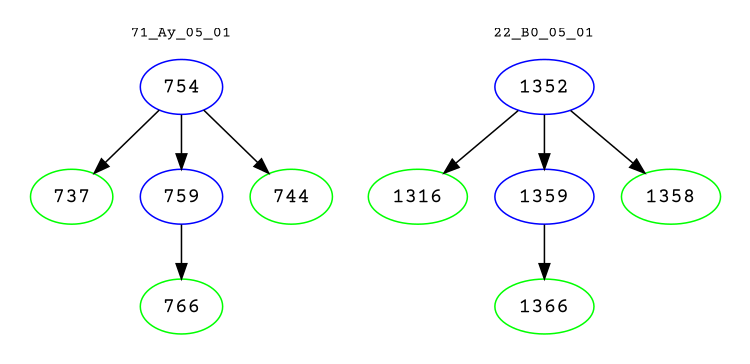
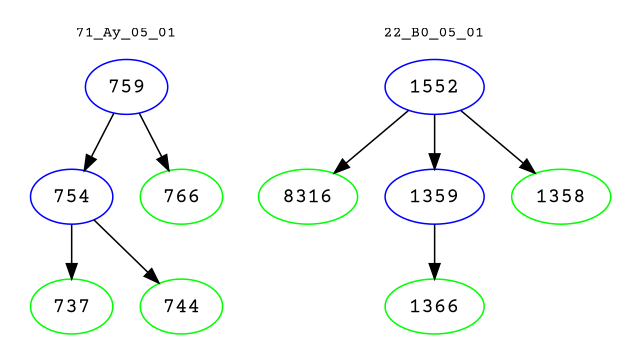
(544, 87) -> (435, 87)
(181, 134) -> (103, 135)
(418, 197) -> (308, 197)
